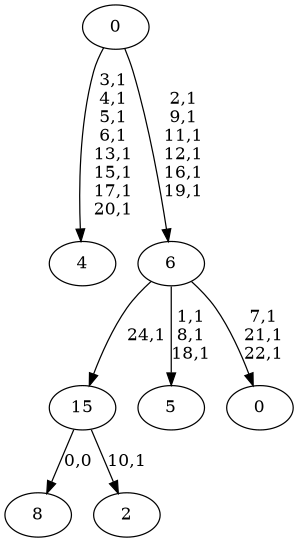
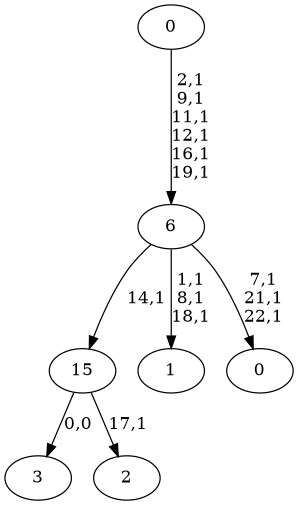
(83, 264) -> none
(147, 336) -> (147, 299)
(171, 408) -> (171, 371)
(127, 461) -> (128, 424)
(38, 515) -> (38, 478)
